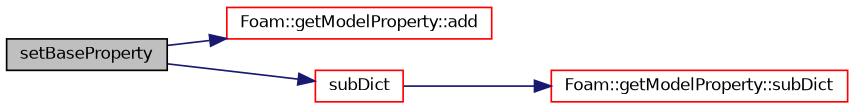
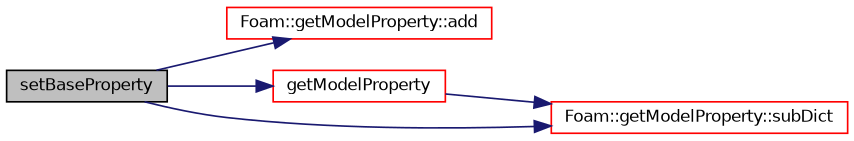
(359, 86) -> (359, 86)
none -> (339, 126)
